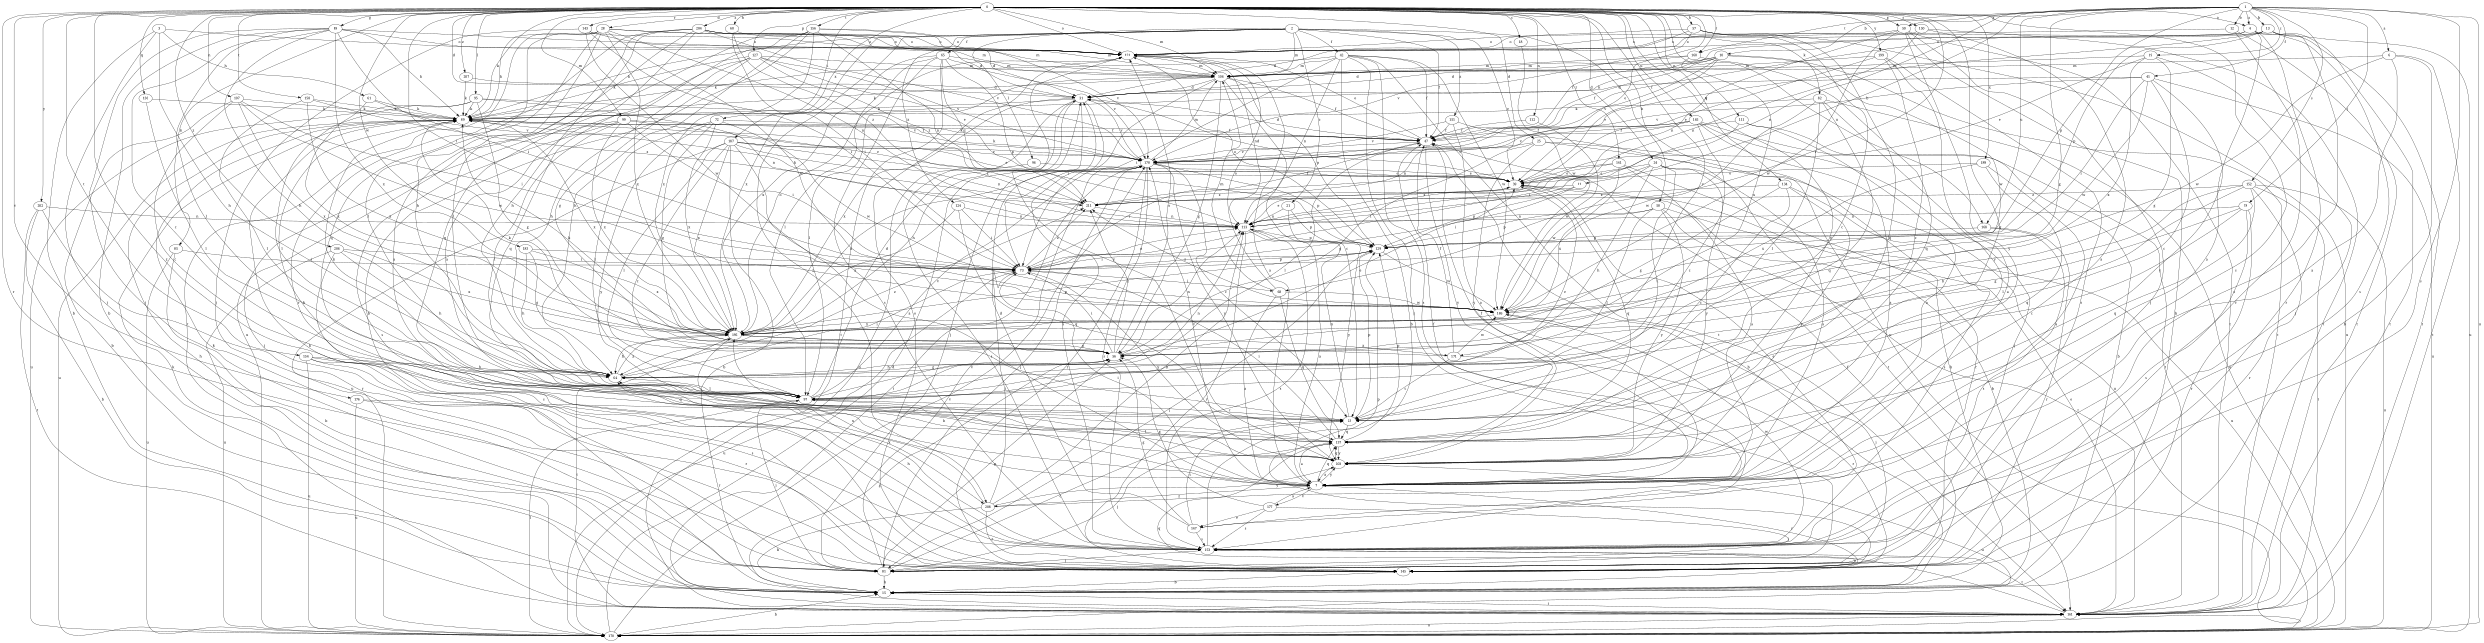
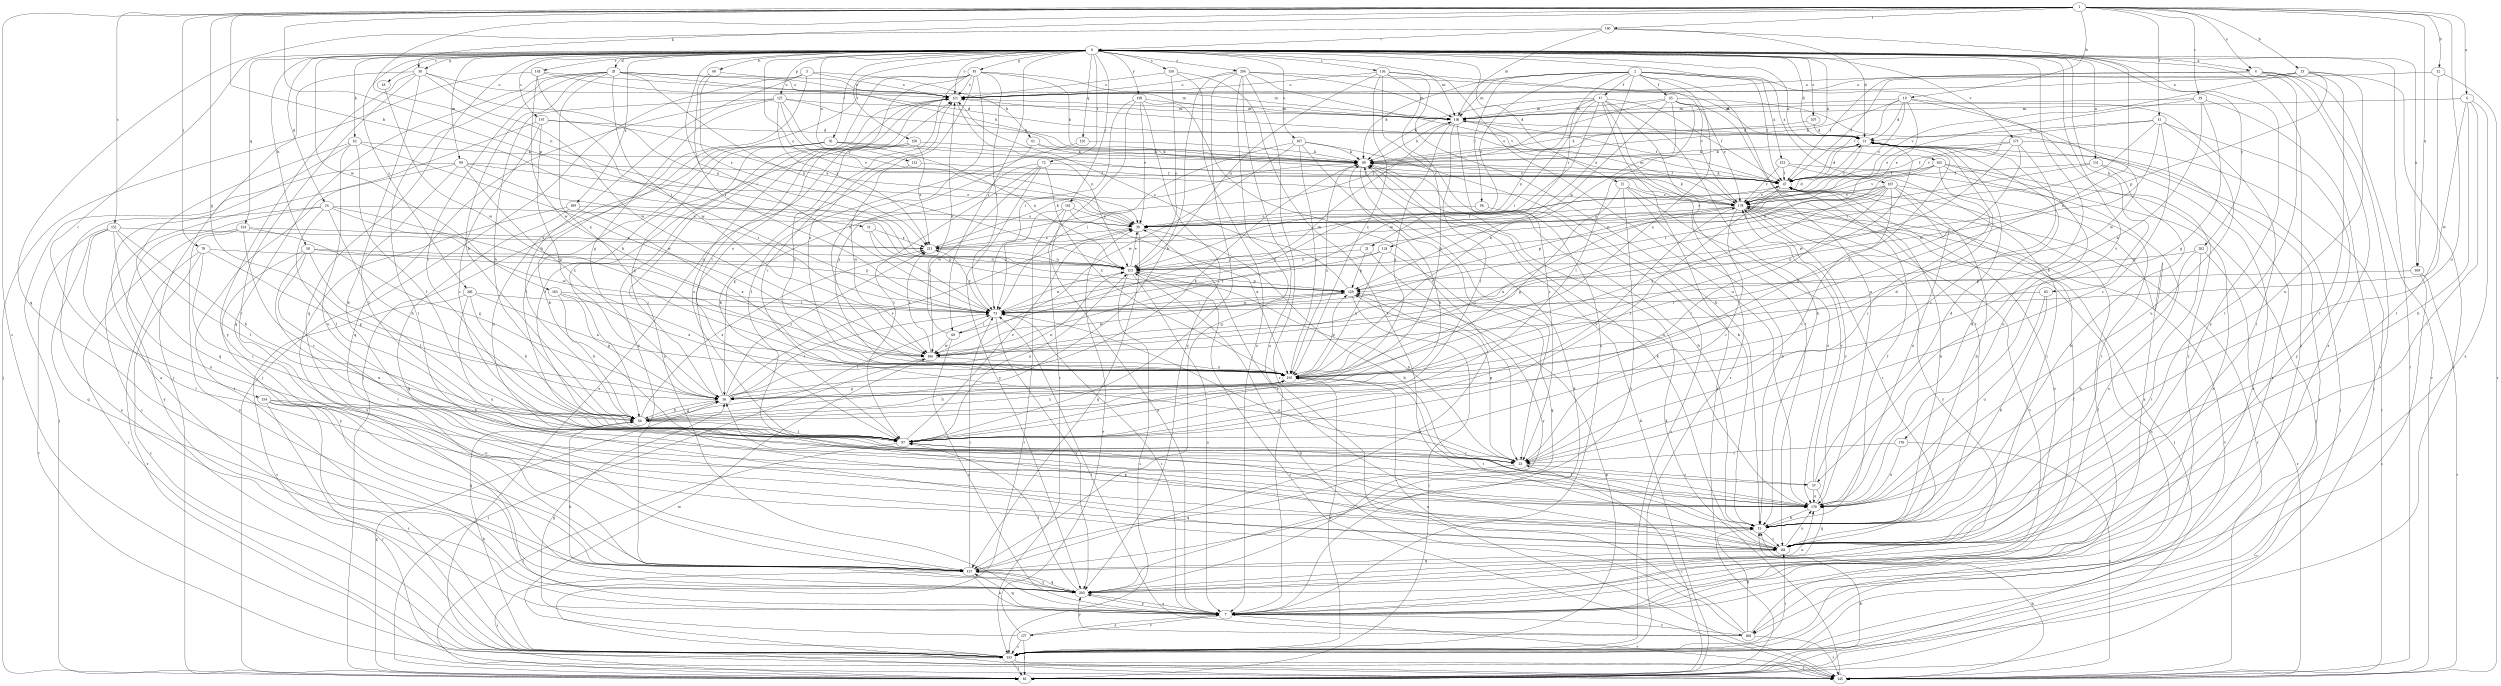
(1373, 9) -> (1351, 39)
(1308, 151) -> none
(1104, 163) -> (1066, 194)
(1752, 287) -> (1666, 475)
(1093, 340) -> (1666, 303)
(1304, 373) -> none
(1233, 517) -> (1101, 444)
